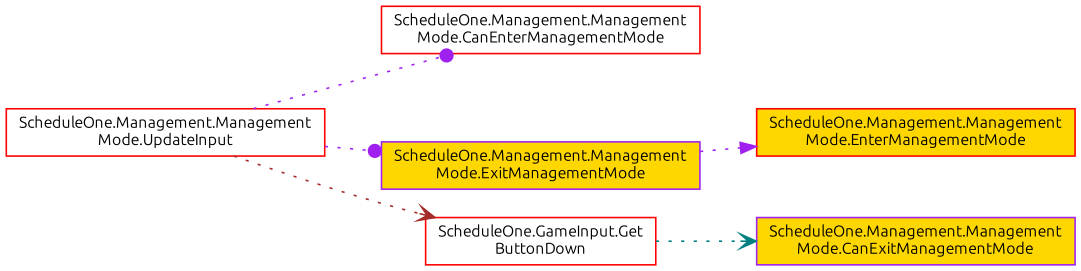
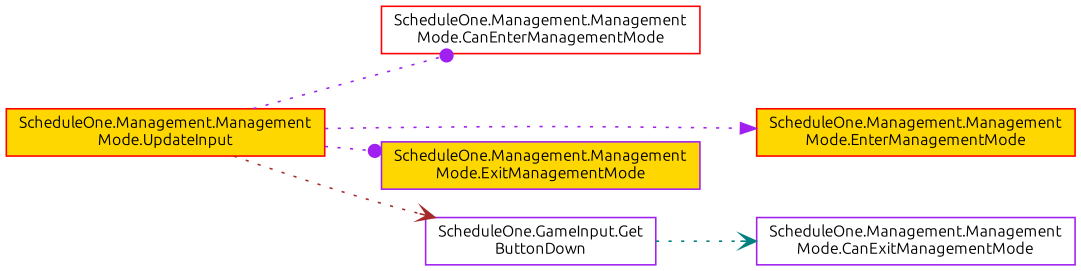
(166, 132) -> (166, 132)
(720, 150) -> (533, 127)
(541, 241) -> (541, 241)
(916, 241) -> (916, 241)
